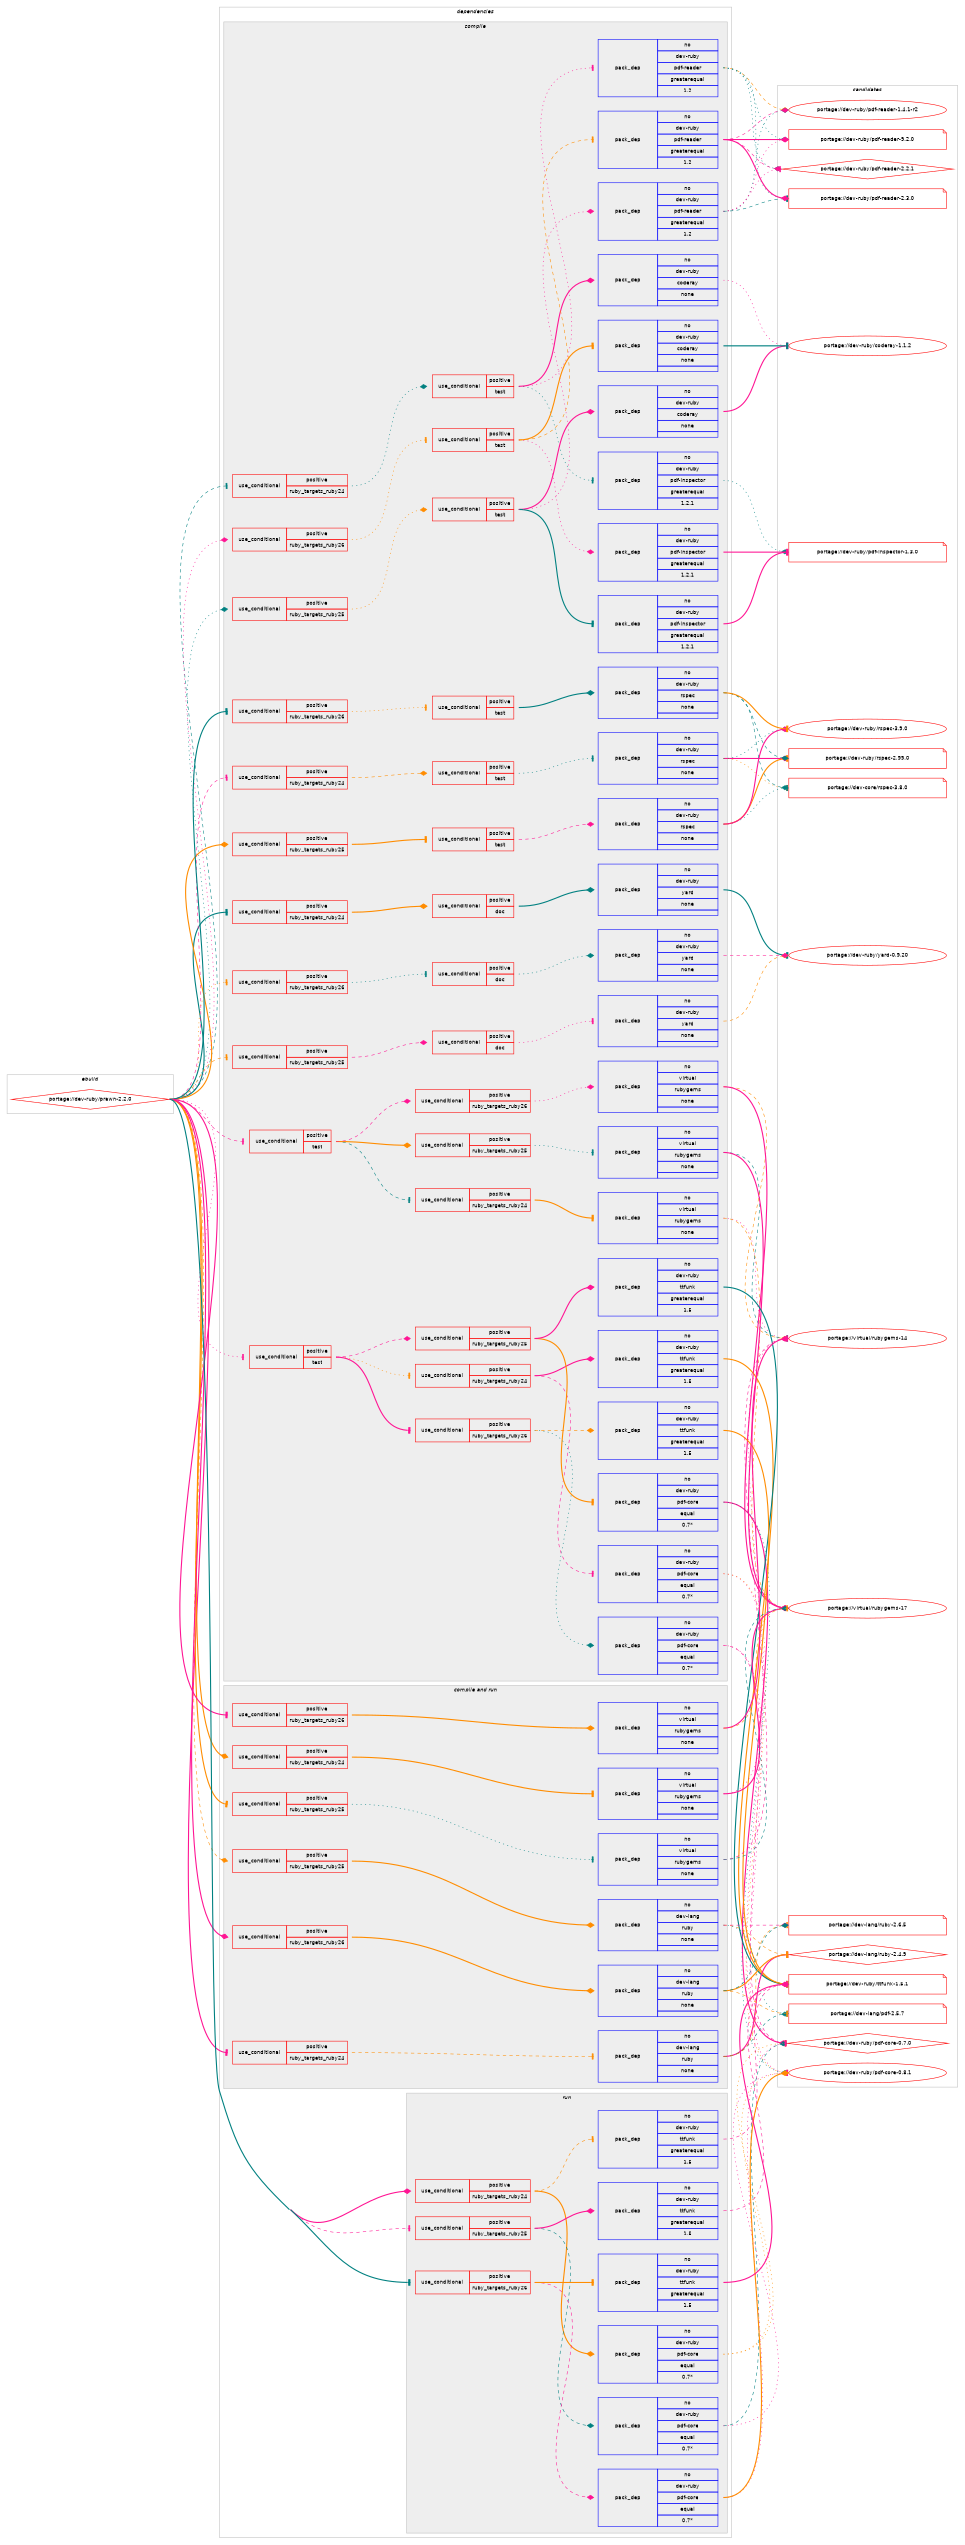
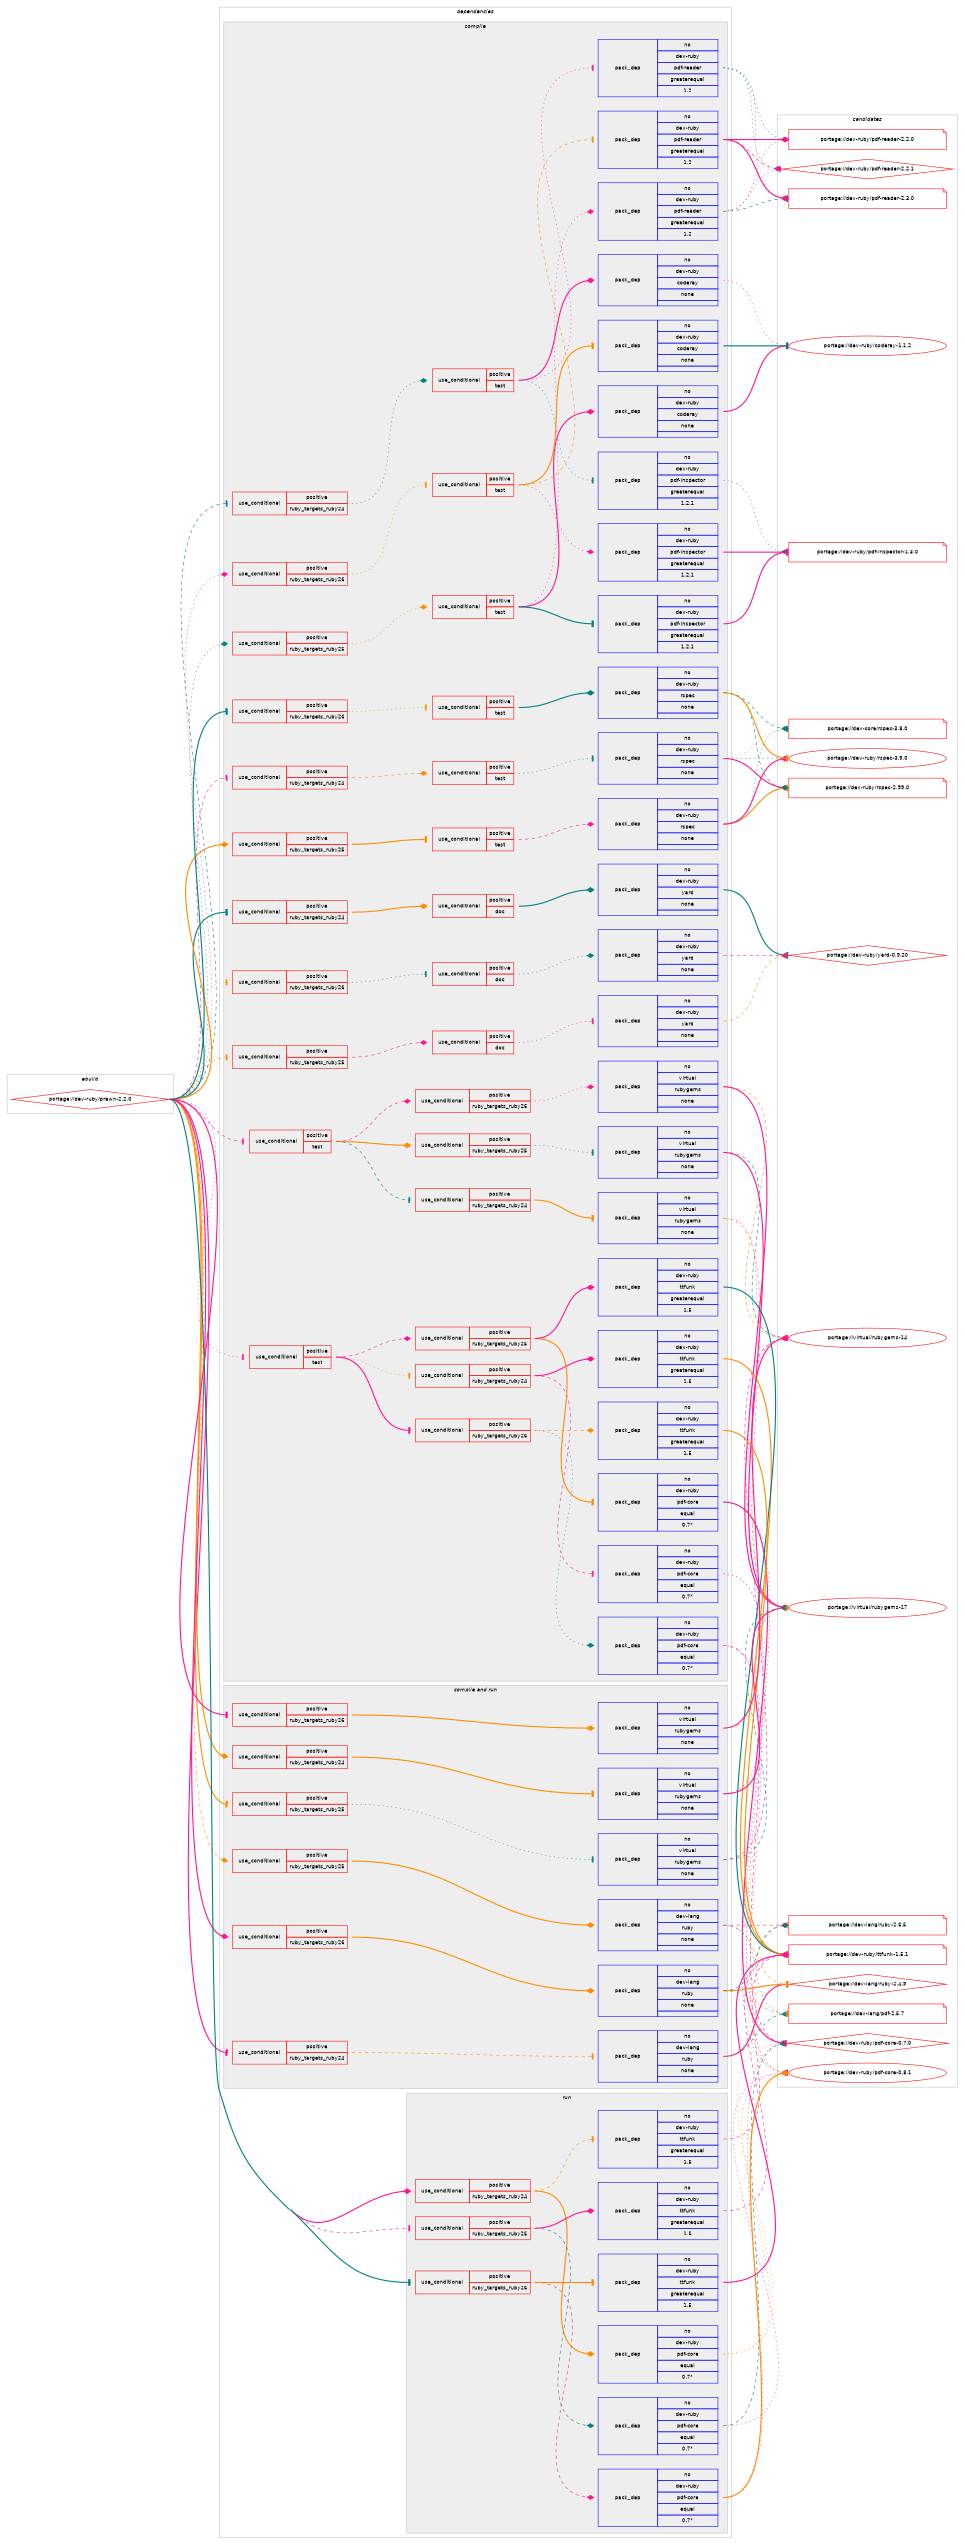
(868, 110) -> none
(868, 140) -> (868, 140)
(868, 955) -> (868, 955)
